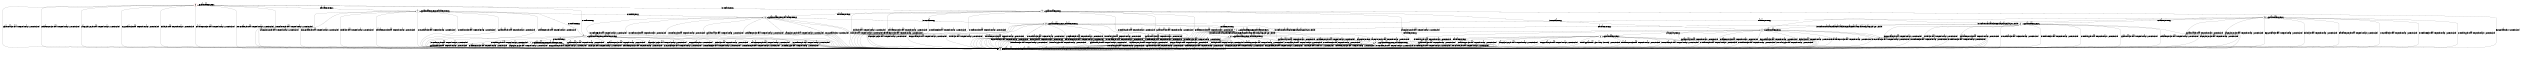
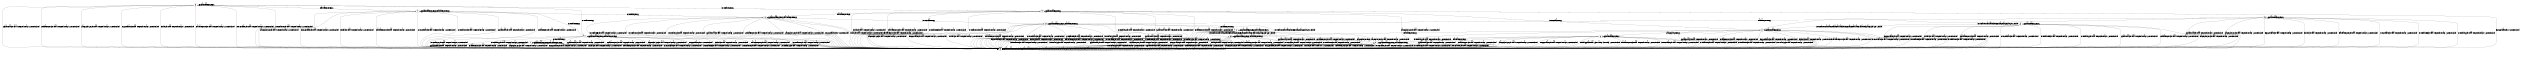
(2143, 21) -> none
(1629, 26) -> none
